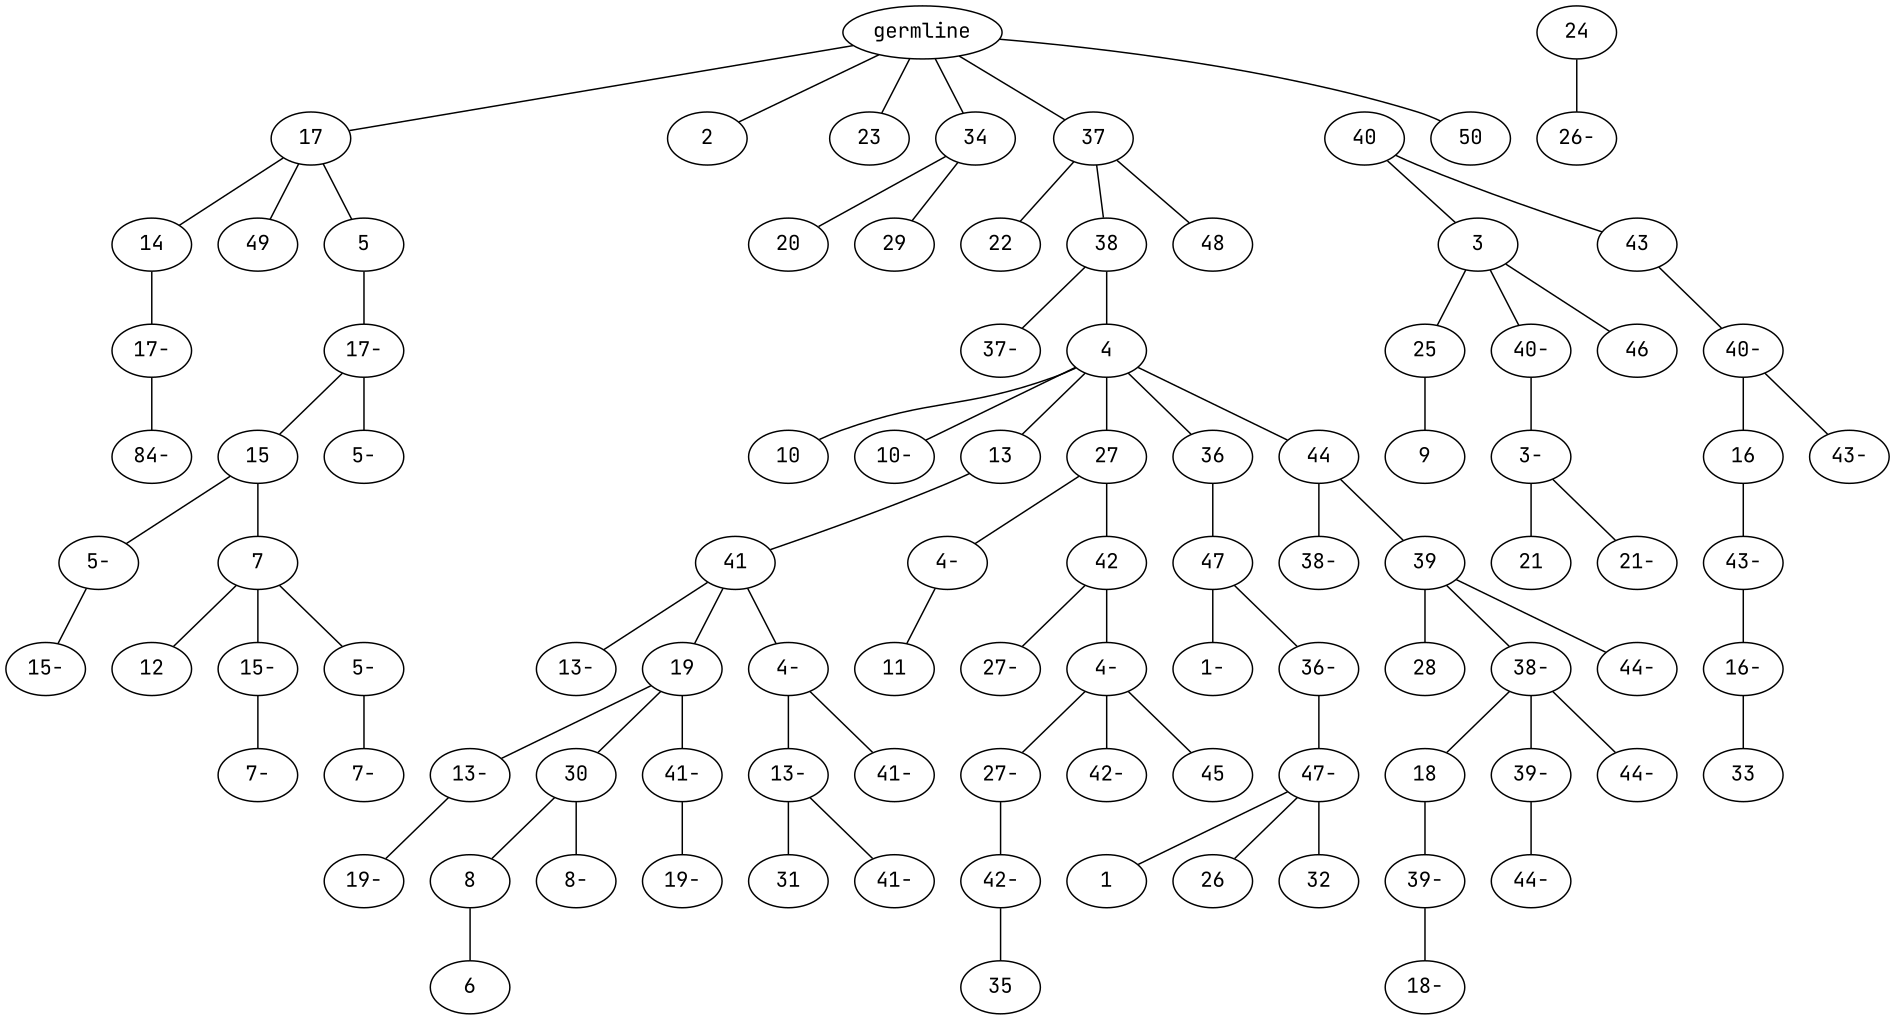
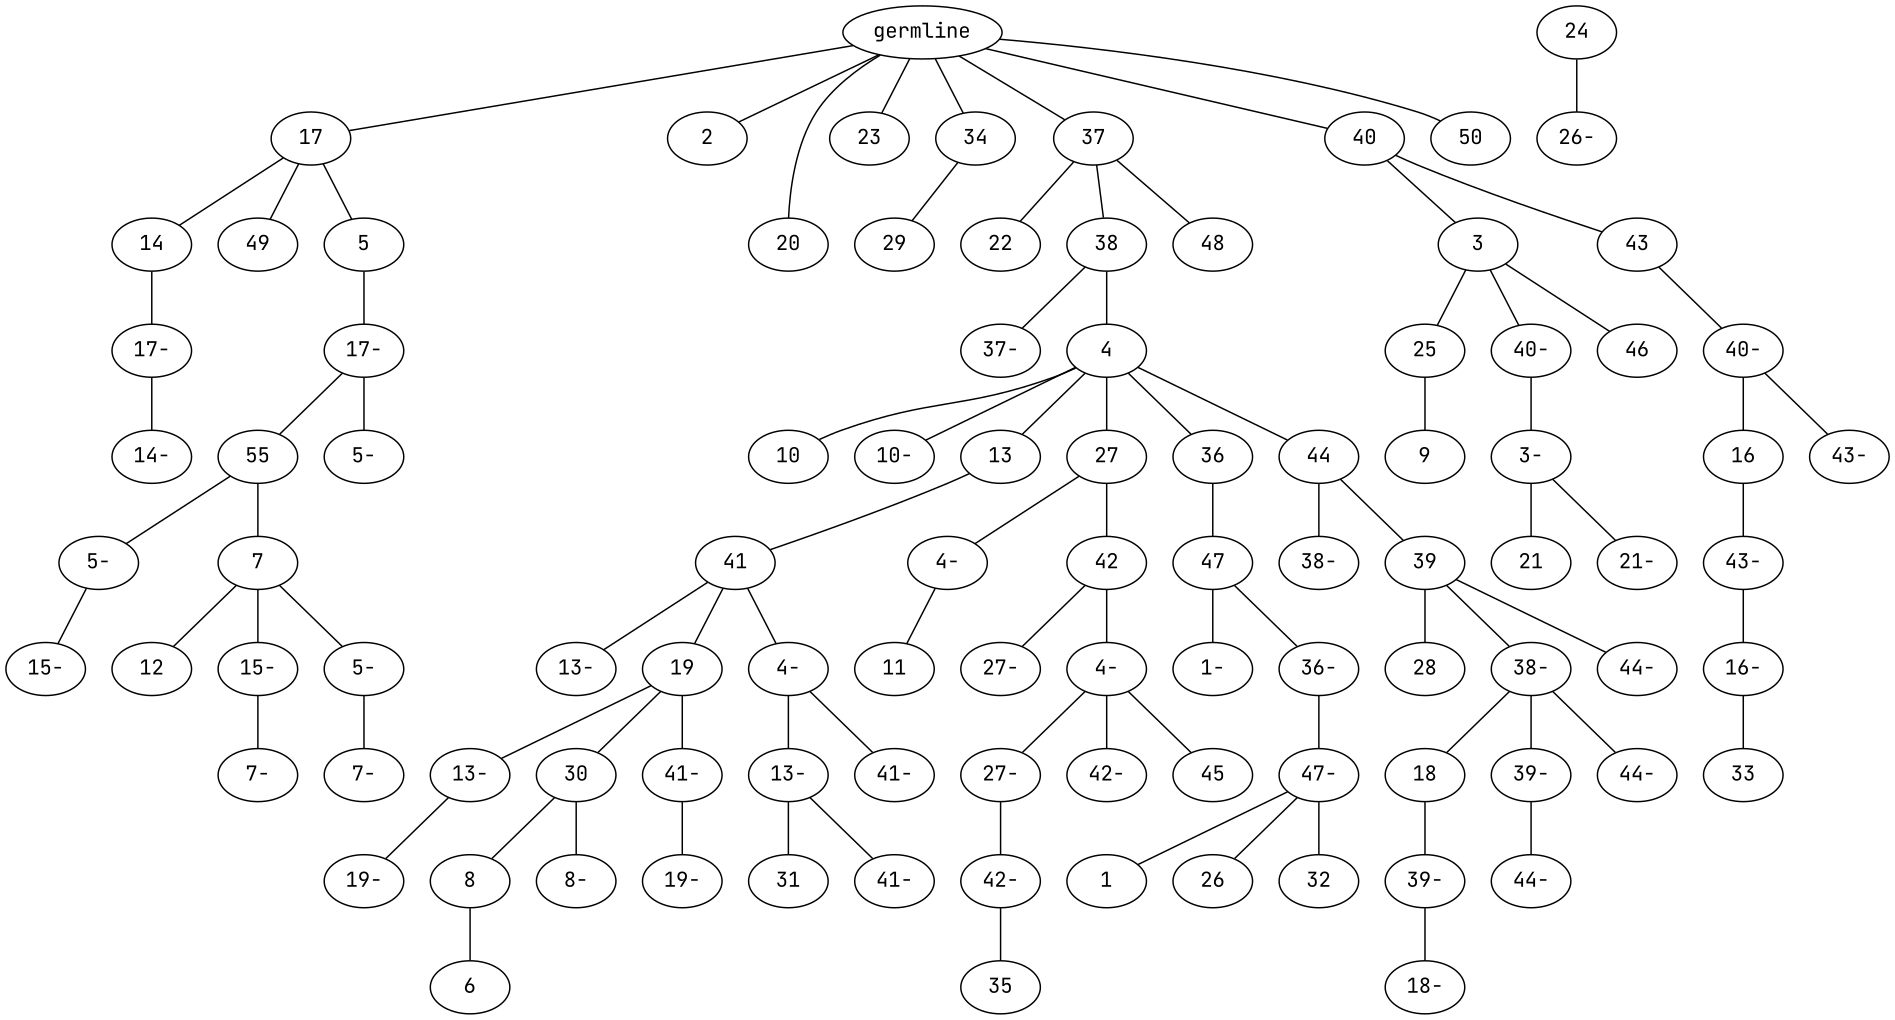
none -> (1157, 89)
(882, 191) -> (810, 123)
(152, 457) -> (152, 457)
(258, 457) -> (258, 457)
